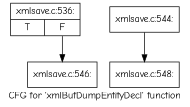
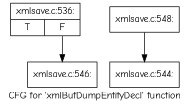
(144, 43) -> (144, 43)
